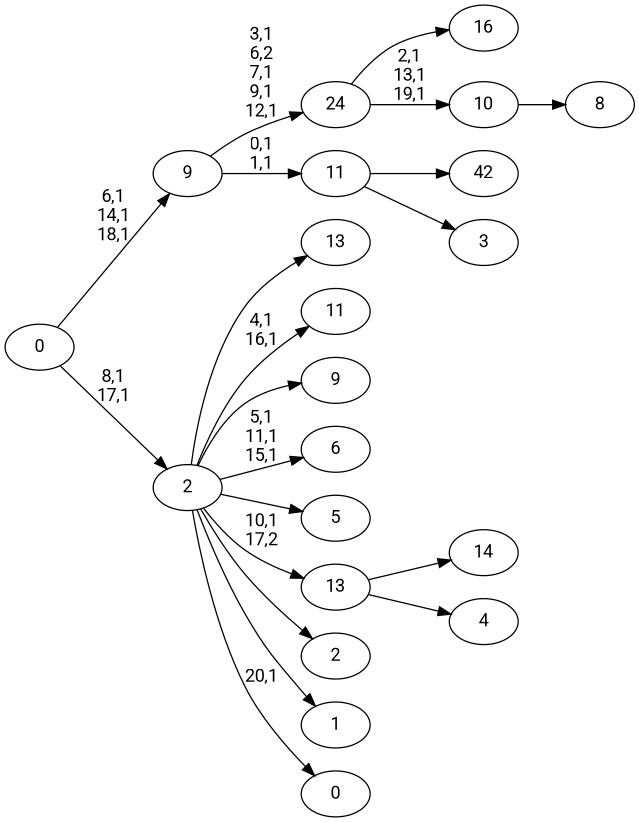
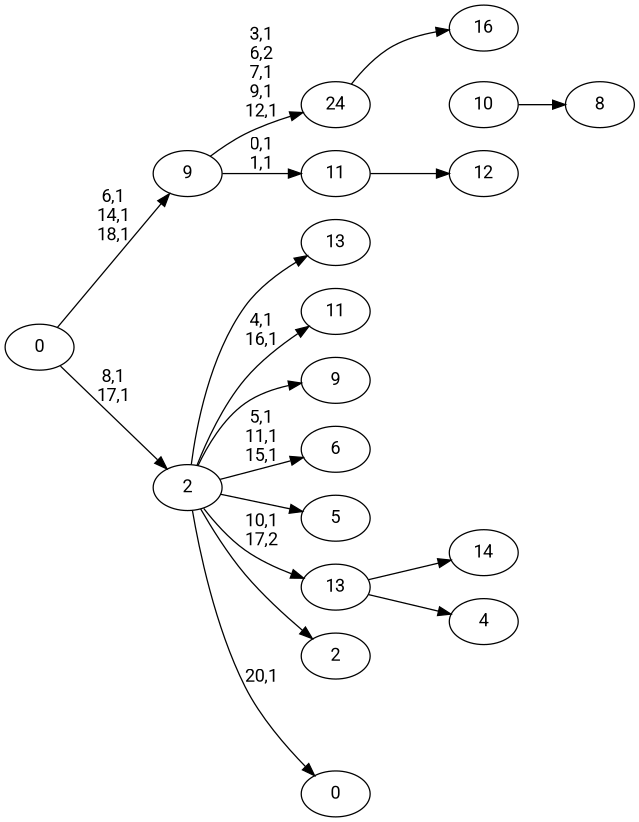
(403, 105) -> none
(484, 174) -> (484, 174)
(484, 243) -> none
(336, 725) -> none
